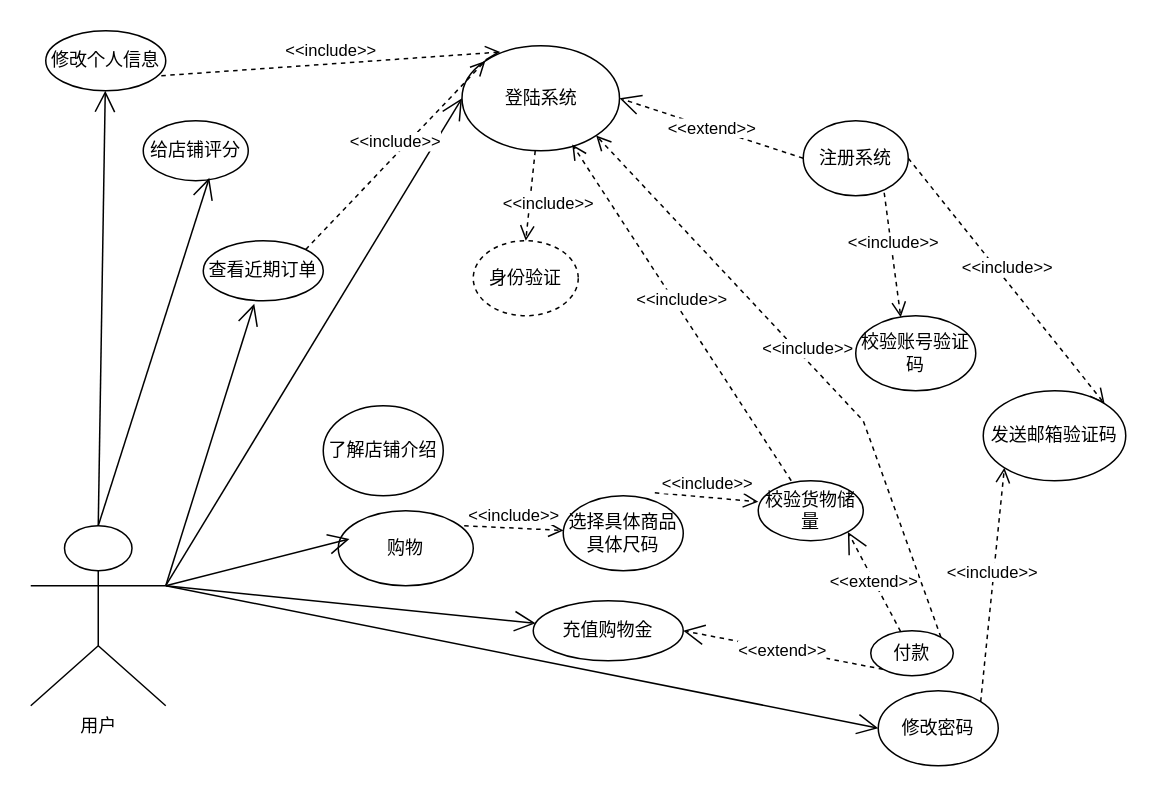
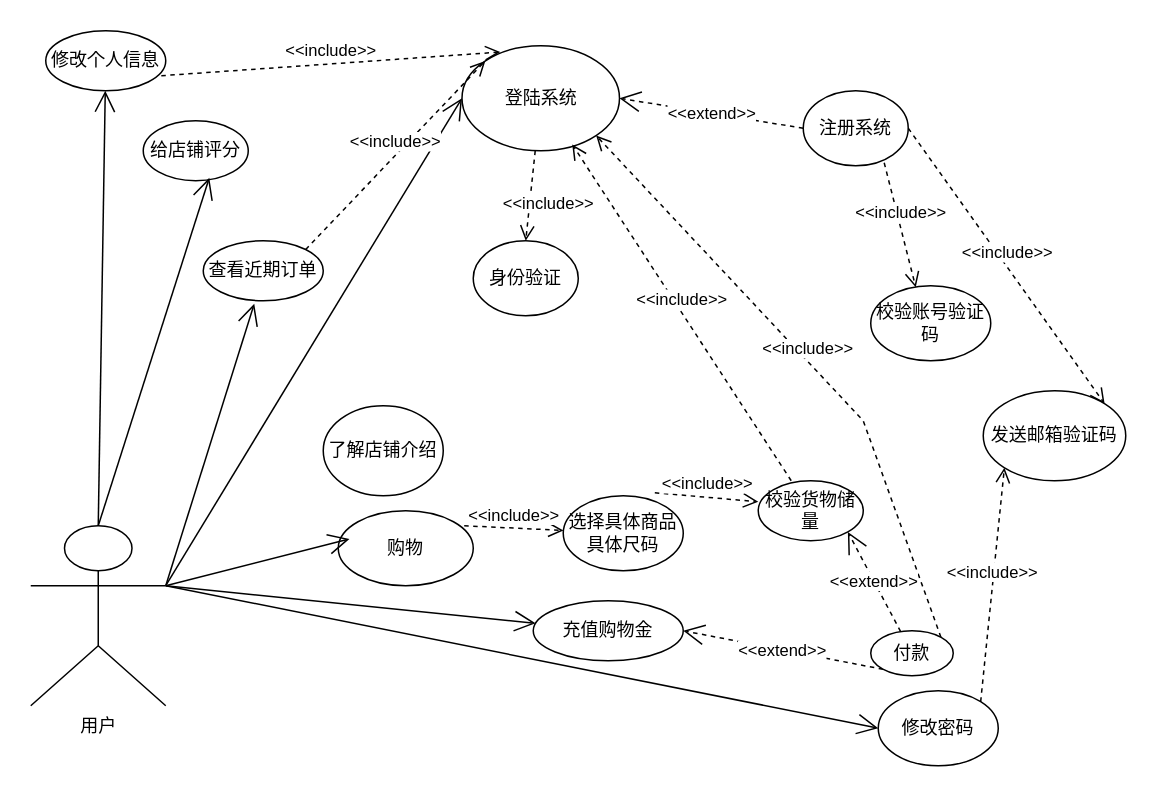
(856, 158) -> (856, 128)
(526, 278) -> (526, 278)
(916, 353) -> (931, 323)
